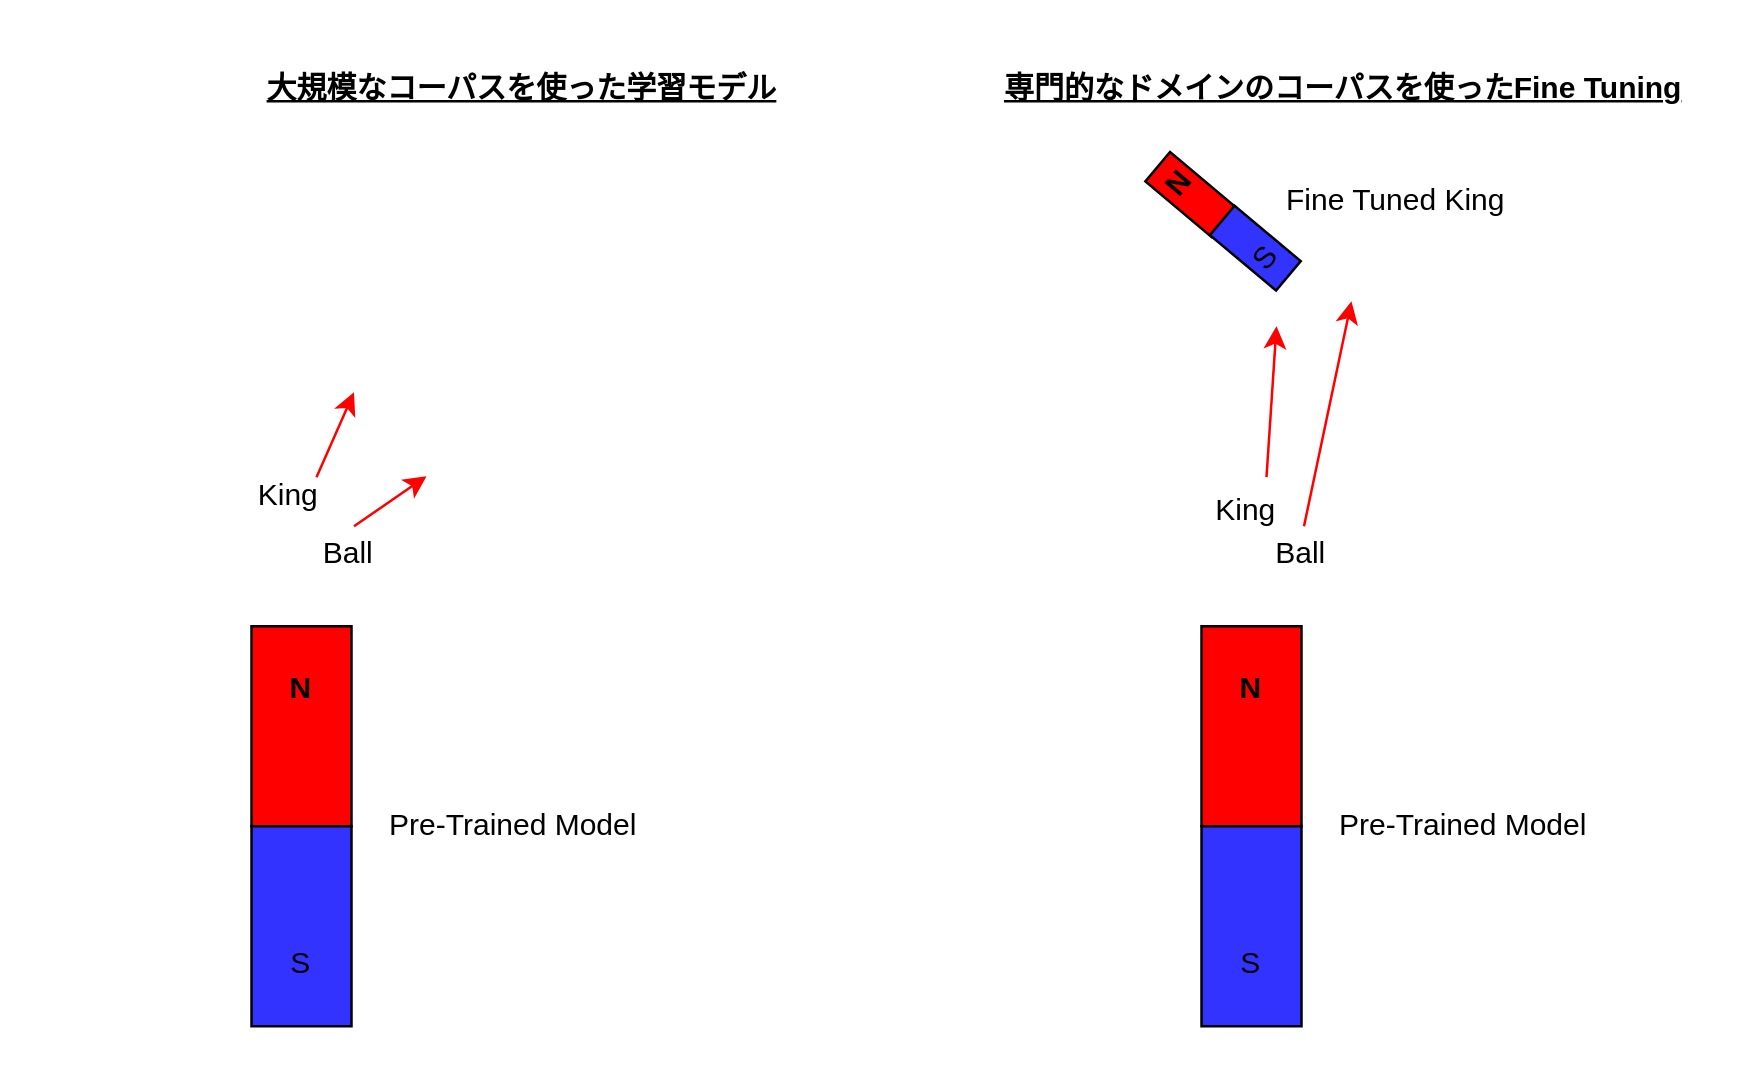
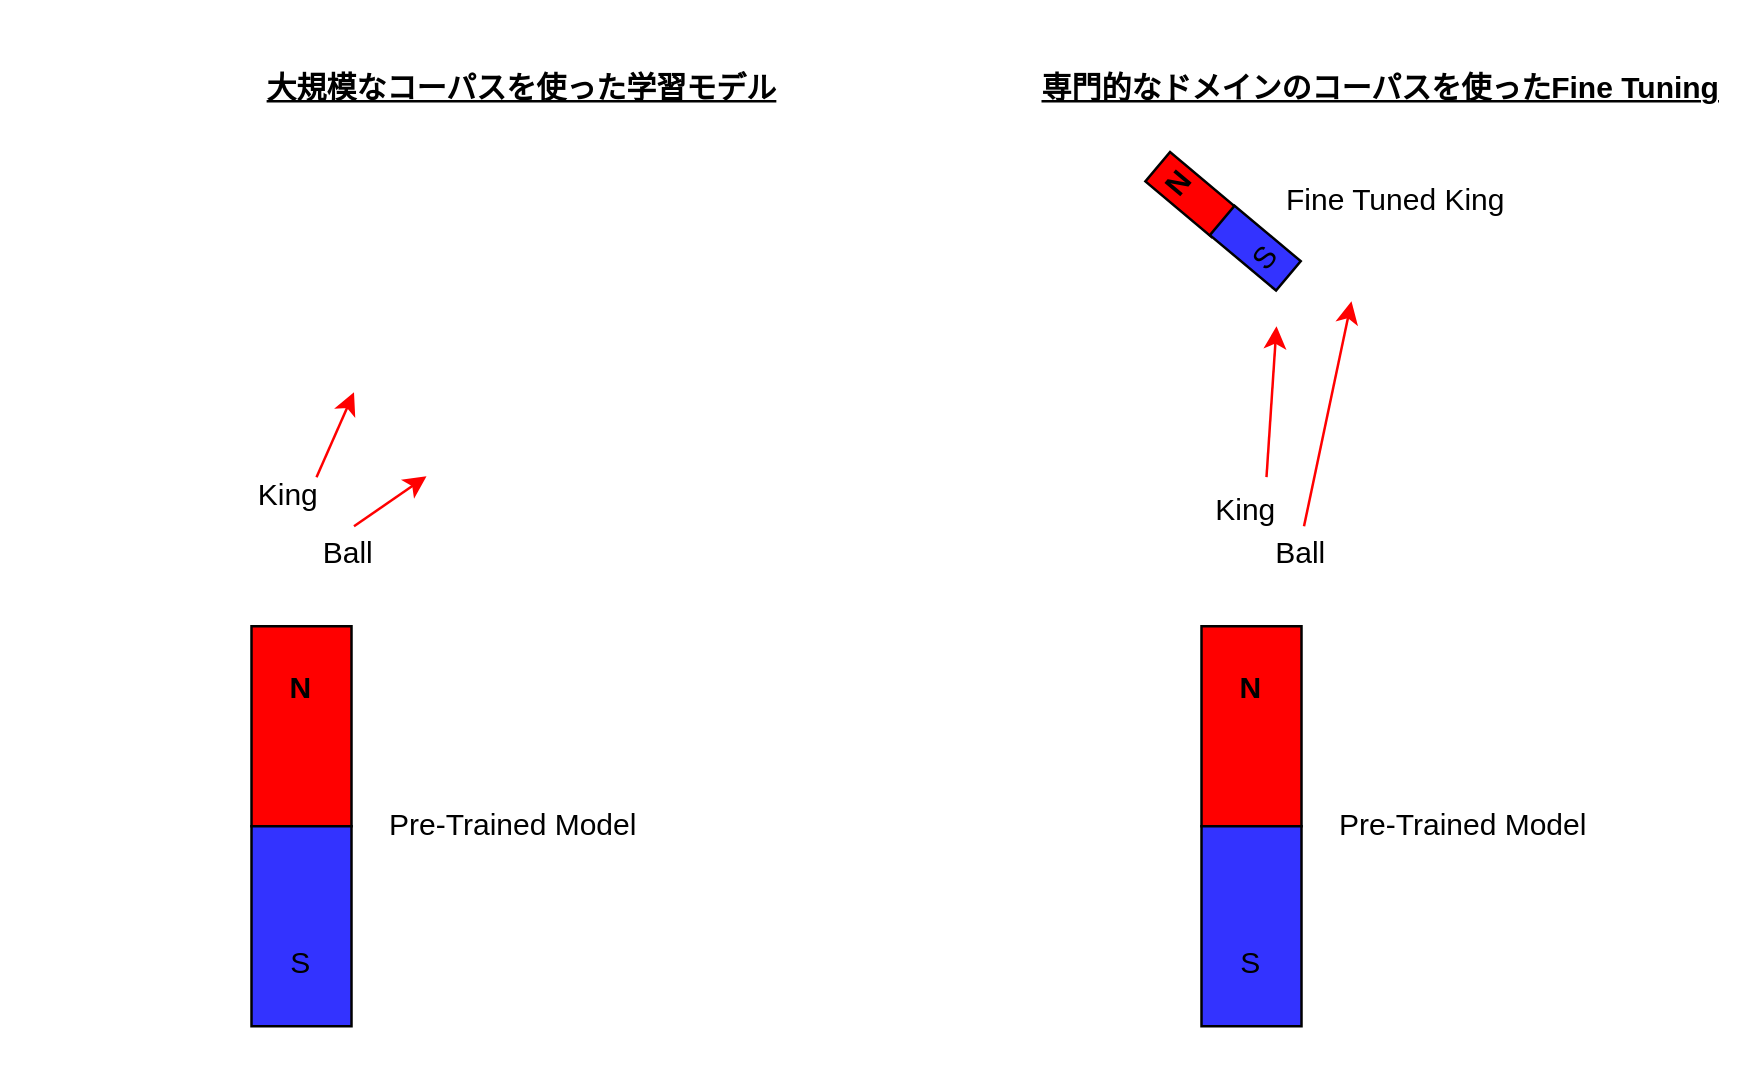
(1342, 89) -> (1380, 89)
